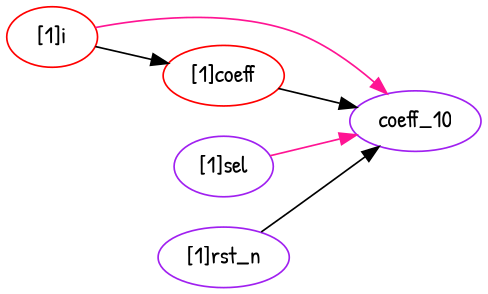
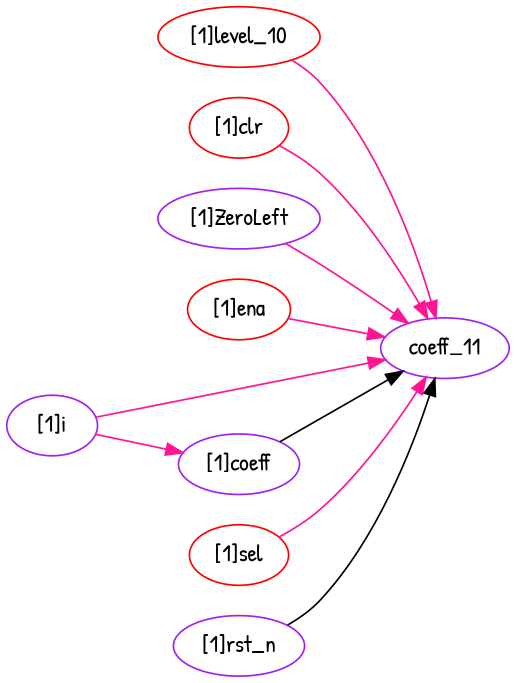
(52, 37) -> (52, 426)
none -> (239, 37)
(124, 53) -> (131, 442)
(224, 76) -> (239, 464)
(415, 121) -> (445, 348)
none -> (239, 128)
(224, 167) -> (239, 555)
none -> (239, 219)
none -> (239, 309)
